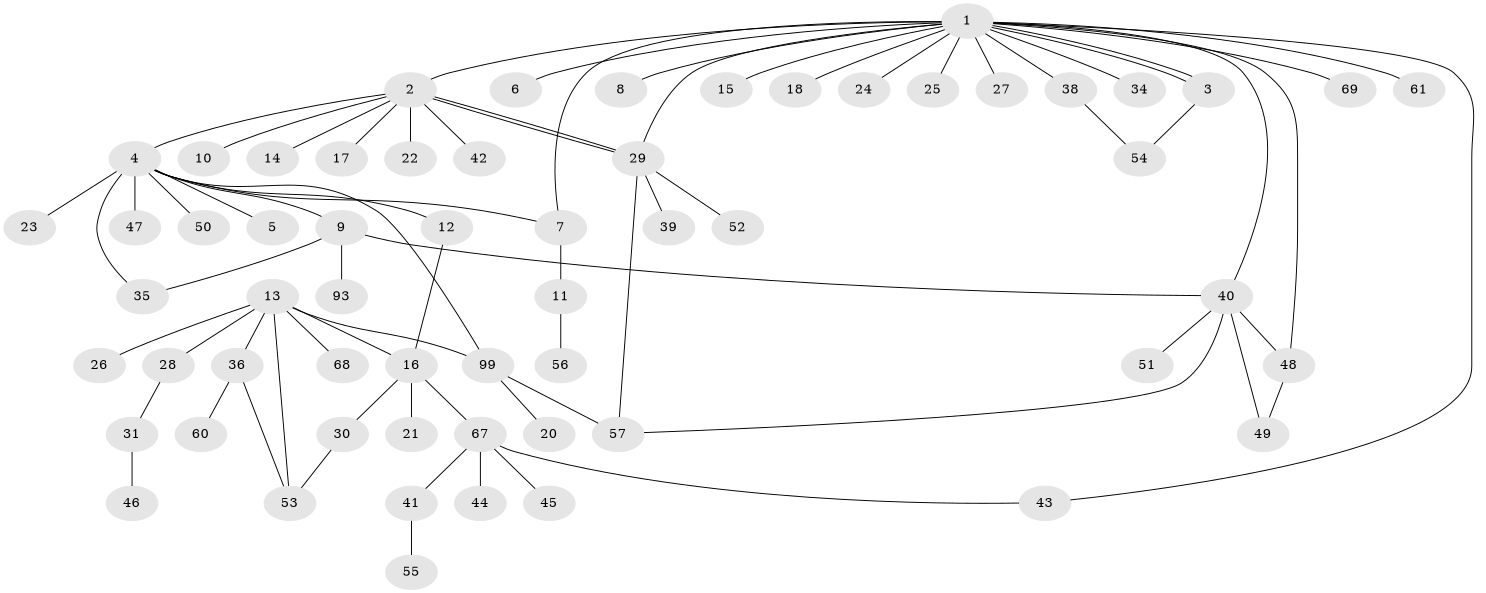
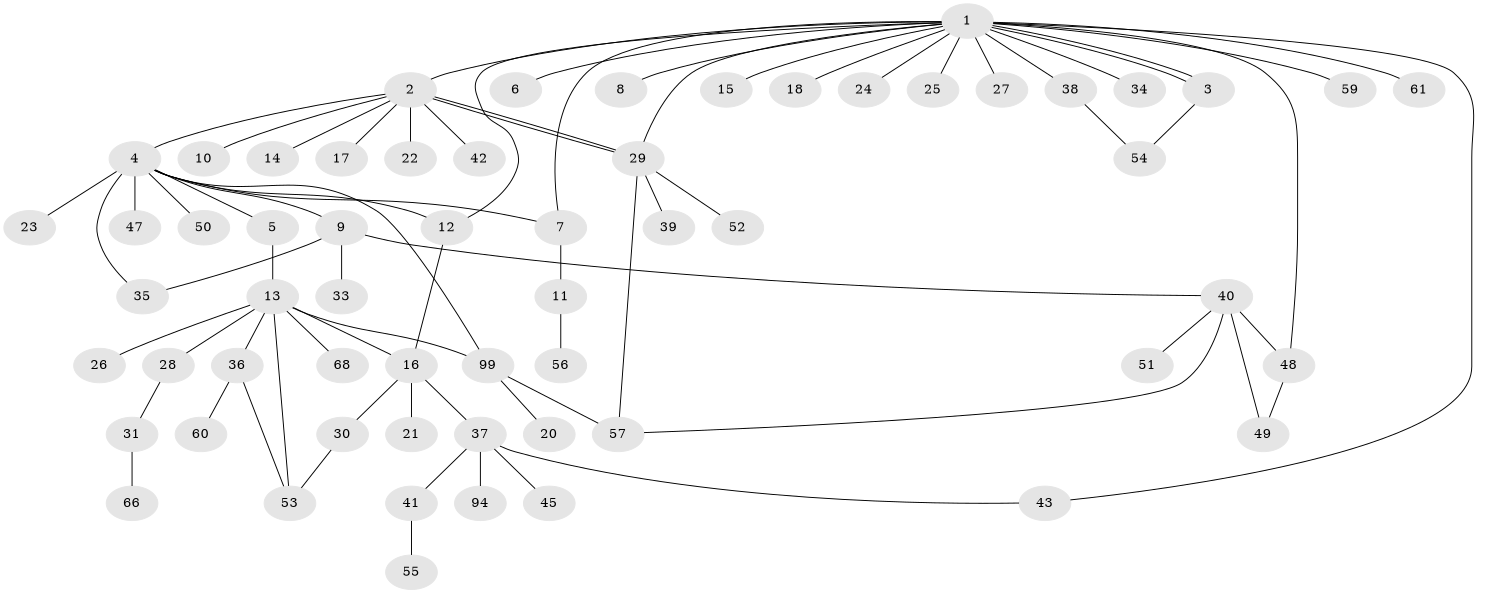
(1236, 68) -> (478, 77)
(1350, 90) -> (1350, 90)
none -> (273, 264)
(342, 297) -> (342, 297)
(480, 434) -> (480, 434)
(132, 503) -> (132, 503)
(480, 503) -> (480, 503)
